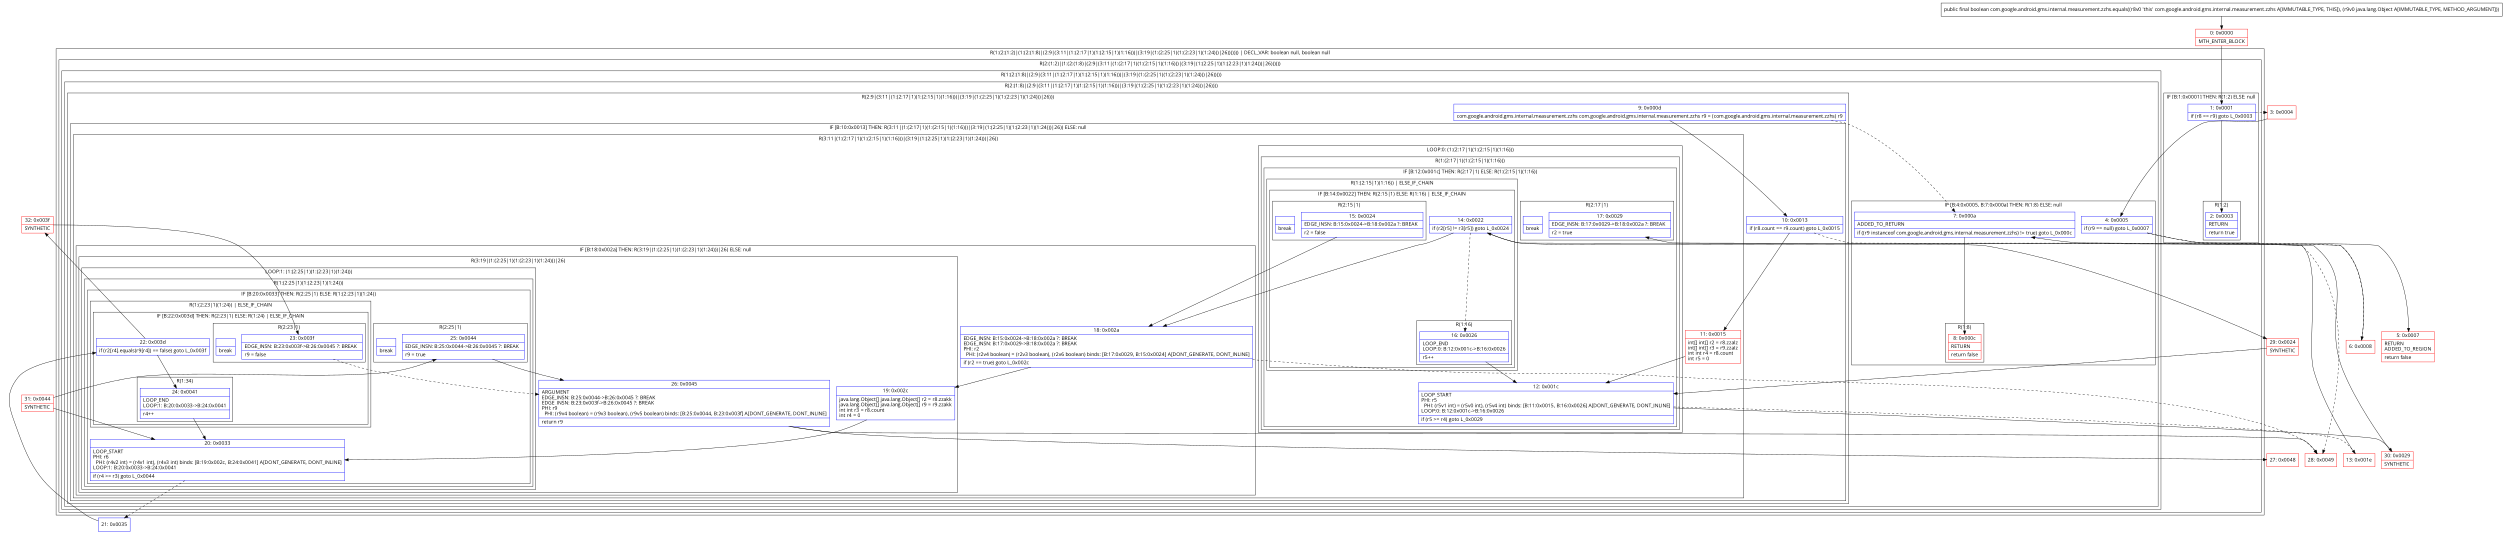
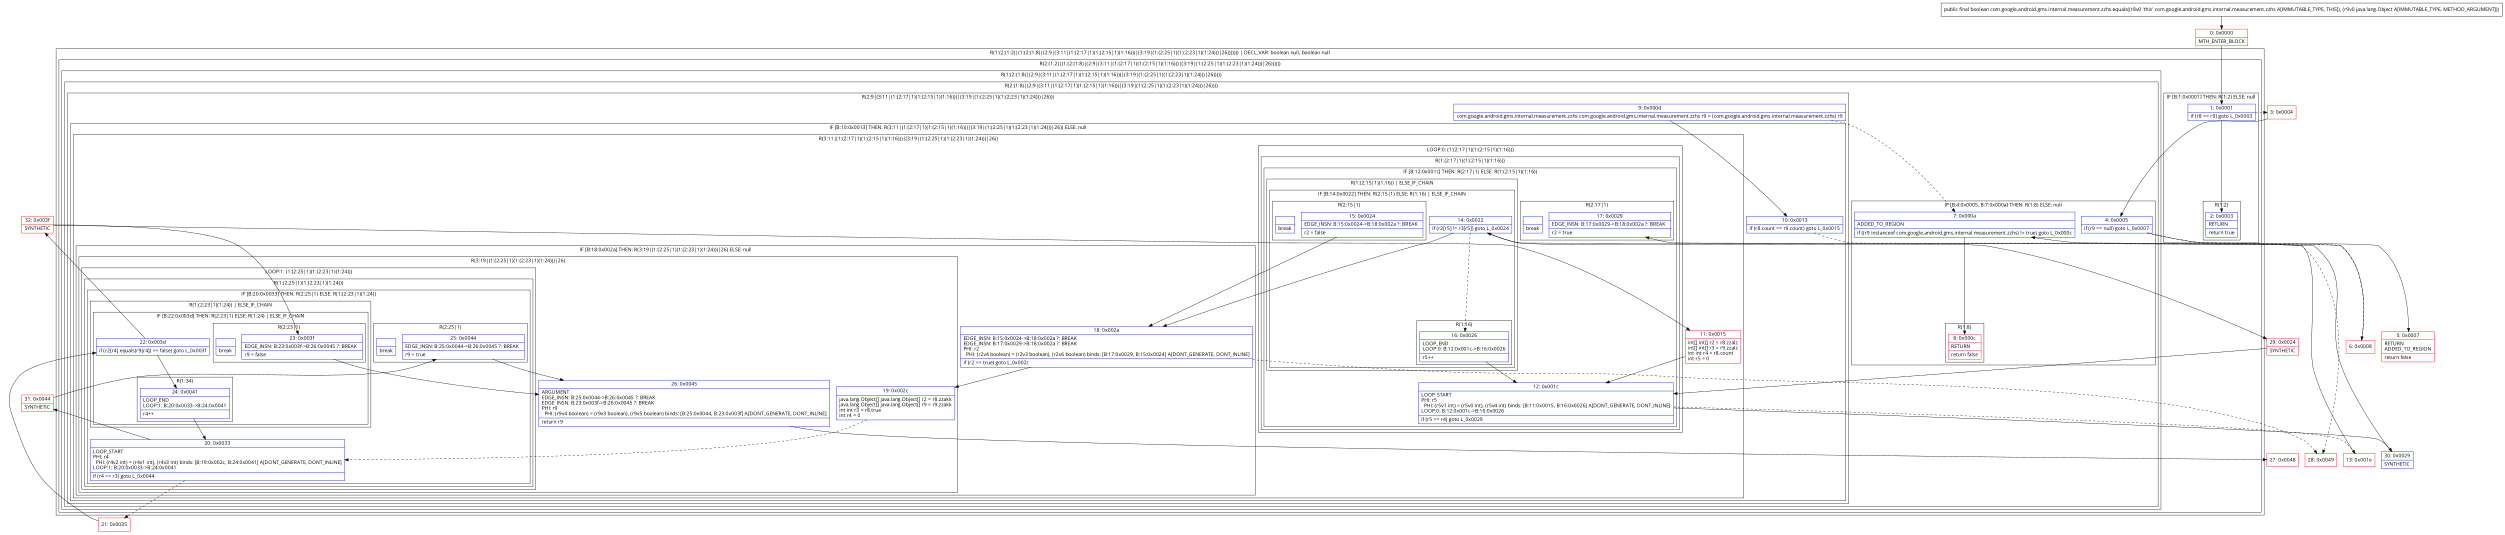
(1881, 224) -> (1881, 224)
(1758, 280) -> (880, 238)
(433, 382) -> (433, 382)
(862, 410) -> (860, 410)
(98, 422) -> (118, 429)
(1707, 434) -> none
(609, 454) -> (609, 454)
(102, 457) -> (102, 457)
(2397, 460) -> (2397, 460)
(114, 525) -> (114, 525)
